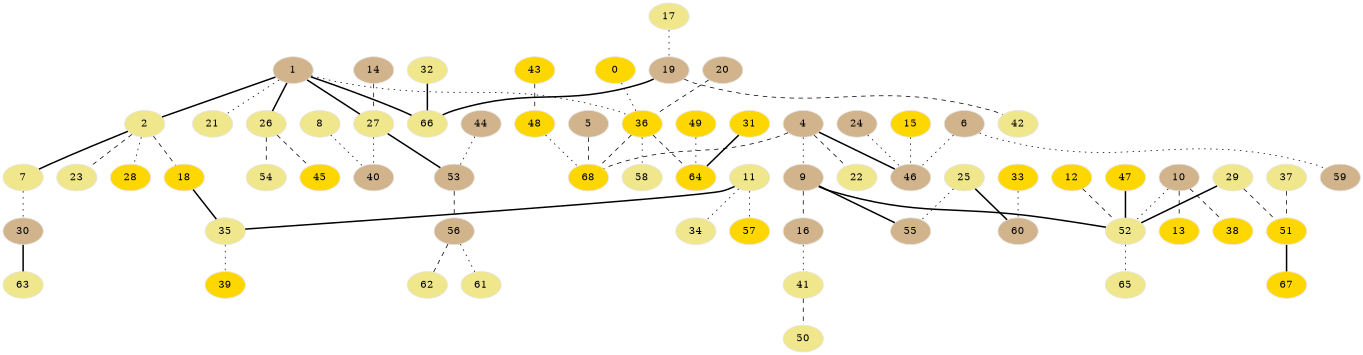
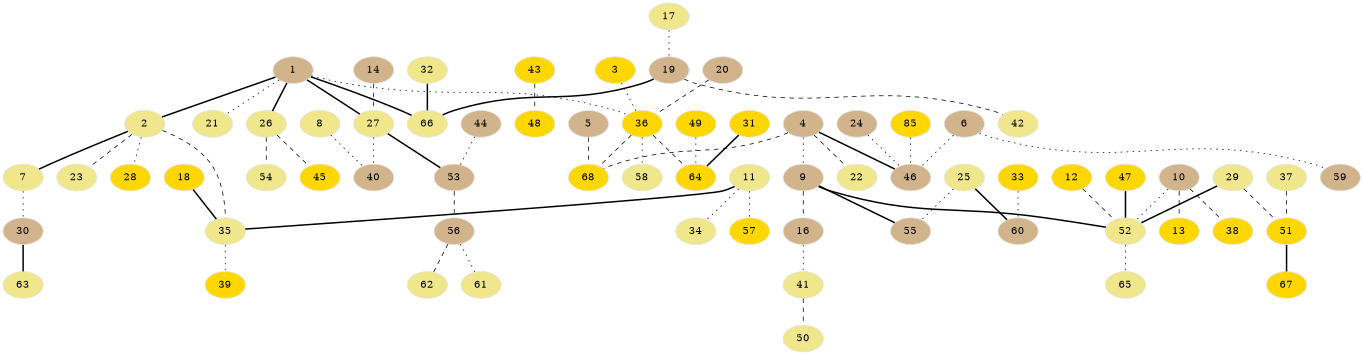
(615, 70) -> (615, 70)
(911, 124) -> (911, 124)
(164, 151) -> (210, 163)
(562, 151) -> none
